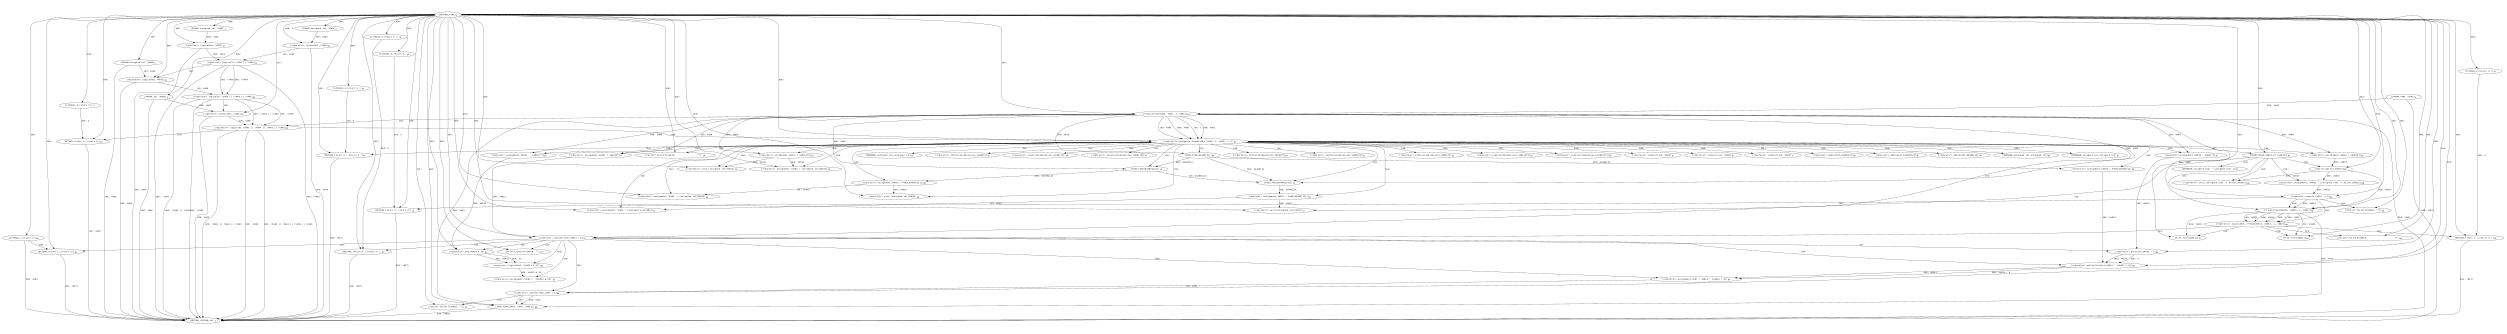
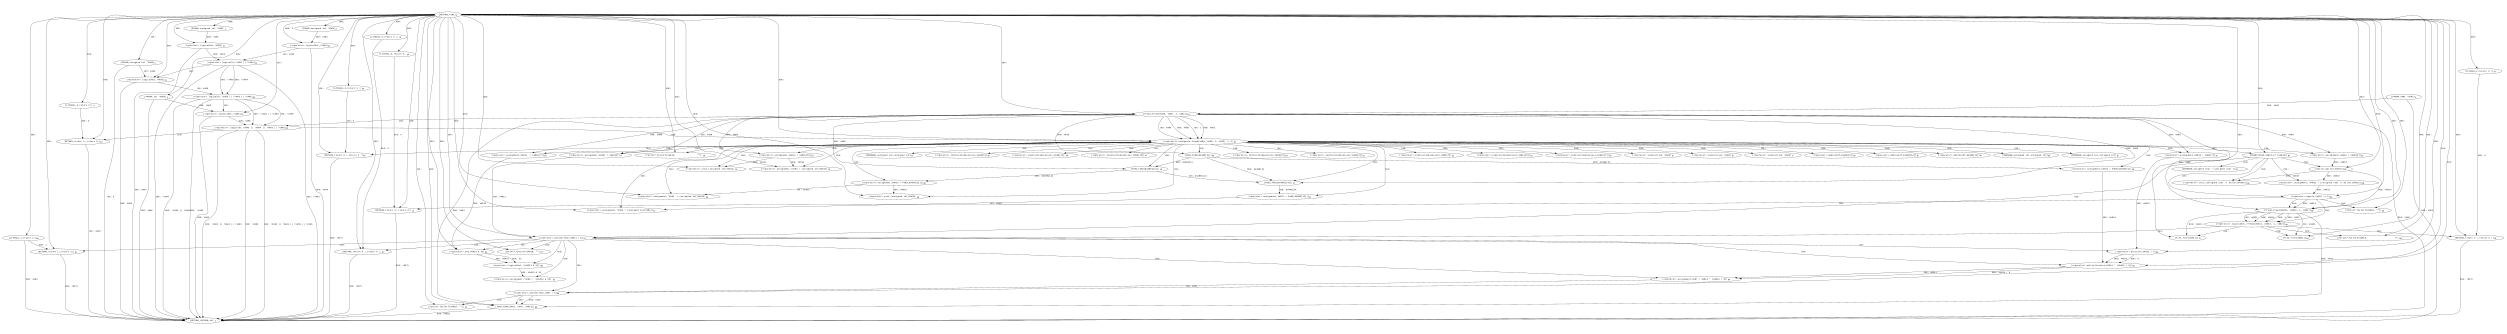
(111, 197) -> (111, 197)
(1279, 210) -> none
